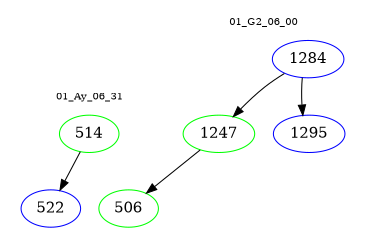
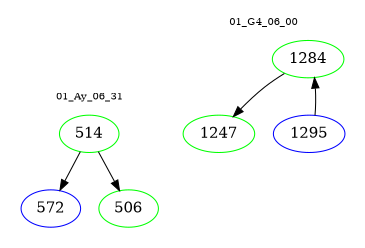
(264, 22) -> (264, 22)
(308, 59) -> (308, 59)
(302, 91) -> (316, 102)
(177, 168) -> (106, 167)
(51, 209) -> (51, 209)
